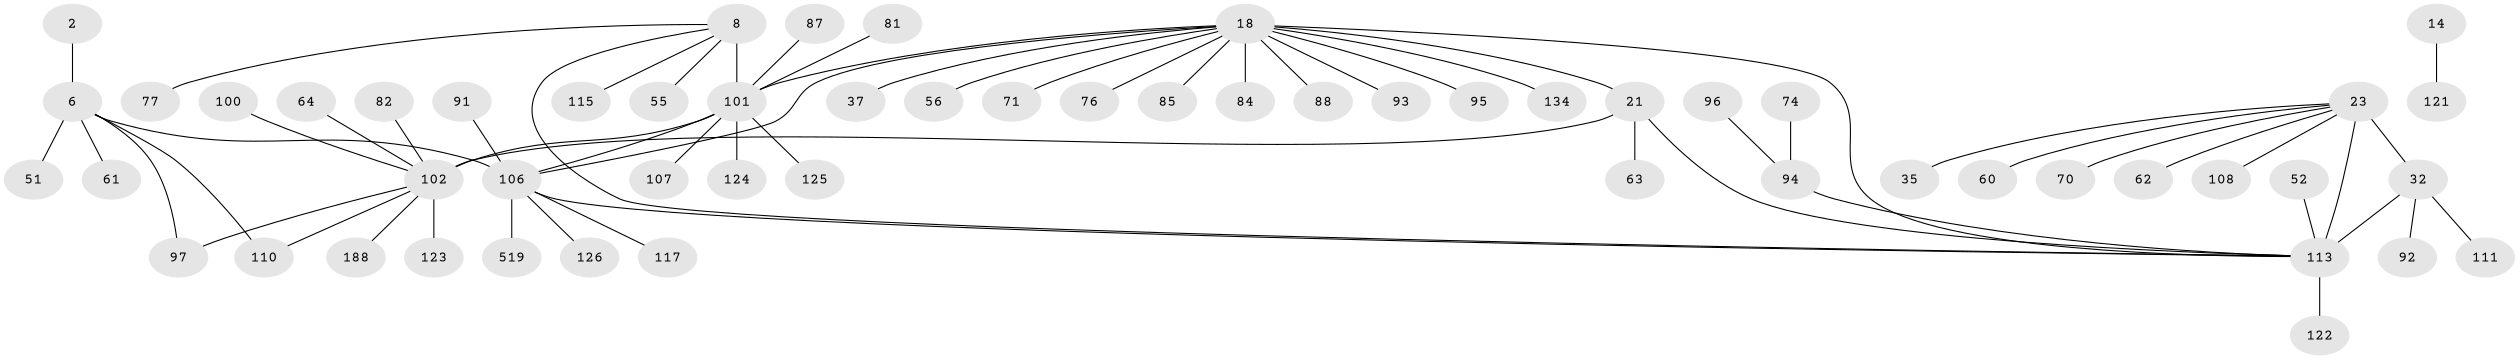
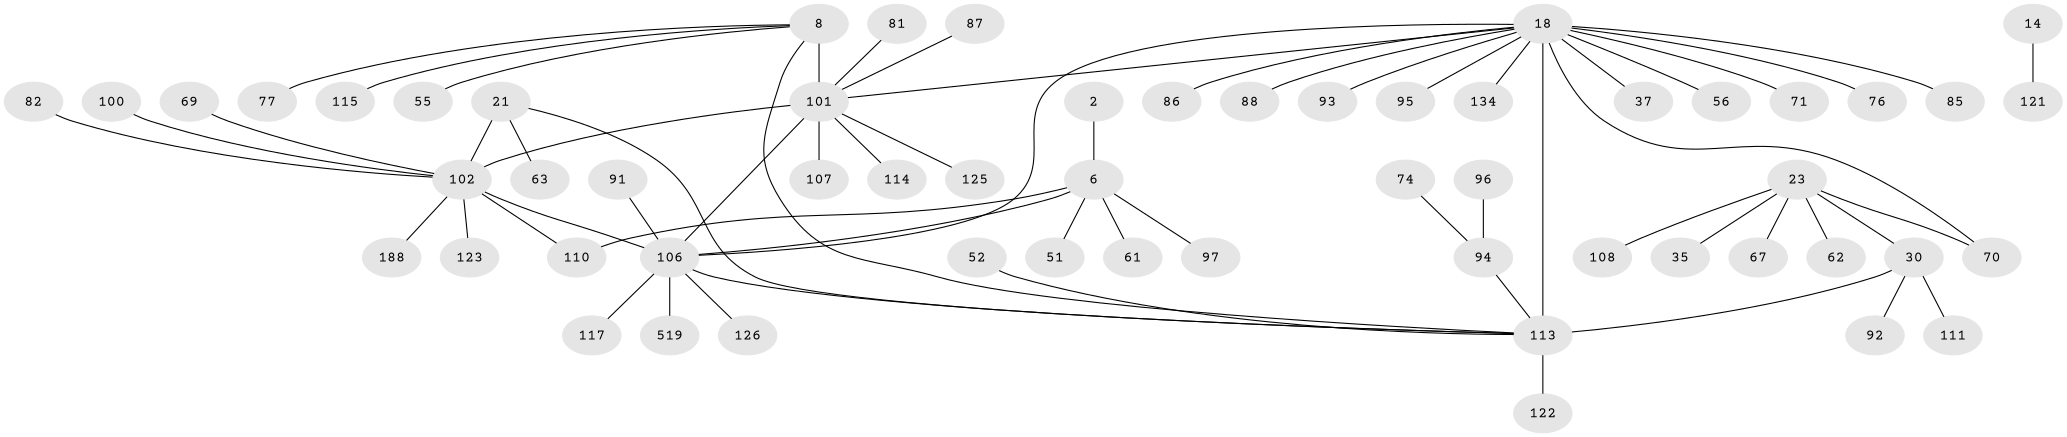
(1446, 48) -> (1750, 147)
(306, 102) -> (189, 102)
(1245, 102) -> (1172, 102)
(737, 180) -> (897, 180)
(1988, 180) -> (1758, 258)
(2343, 180) -> none
(2418, 180) -> (1914, 258)
(304, 214) -> (564, 221)
